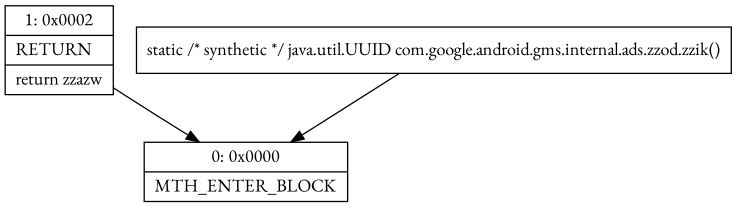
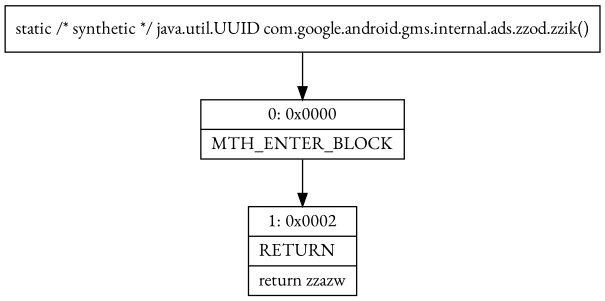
(151, 112) -> (303, 176)
